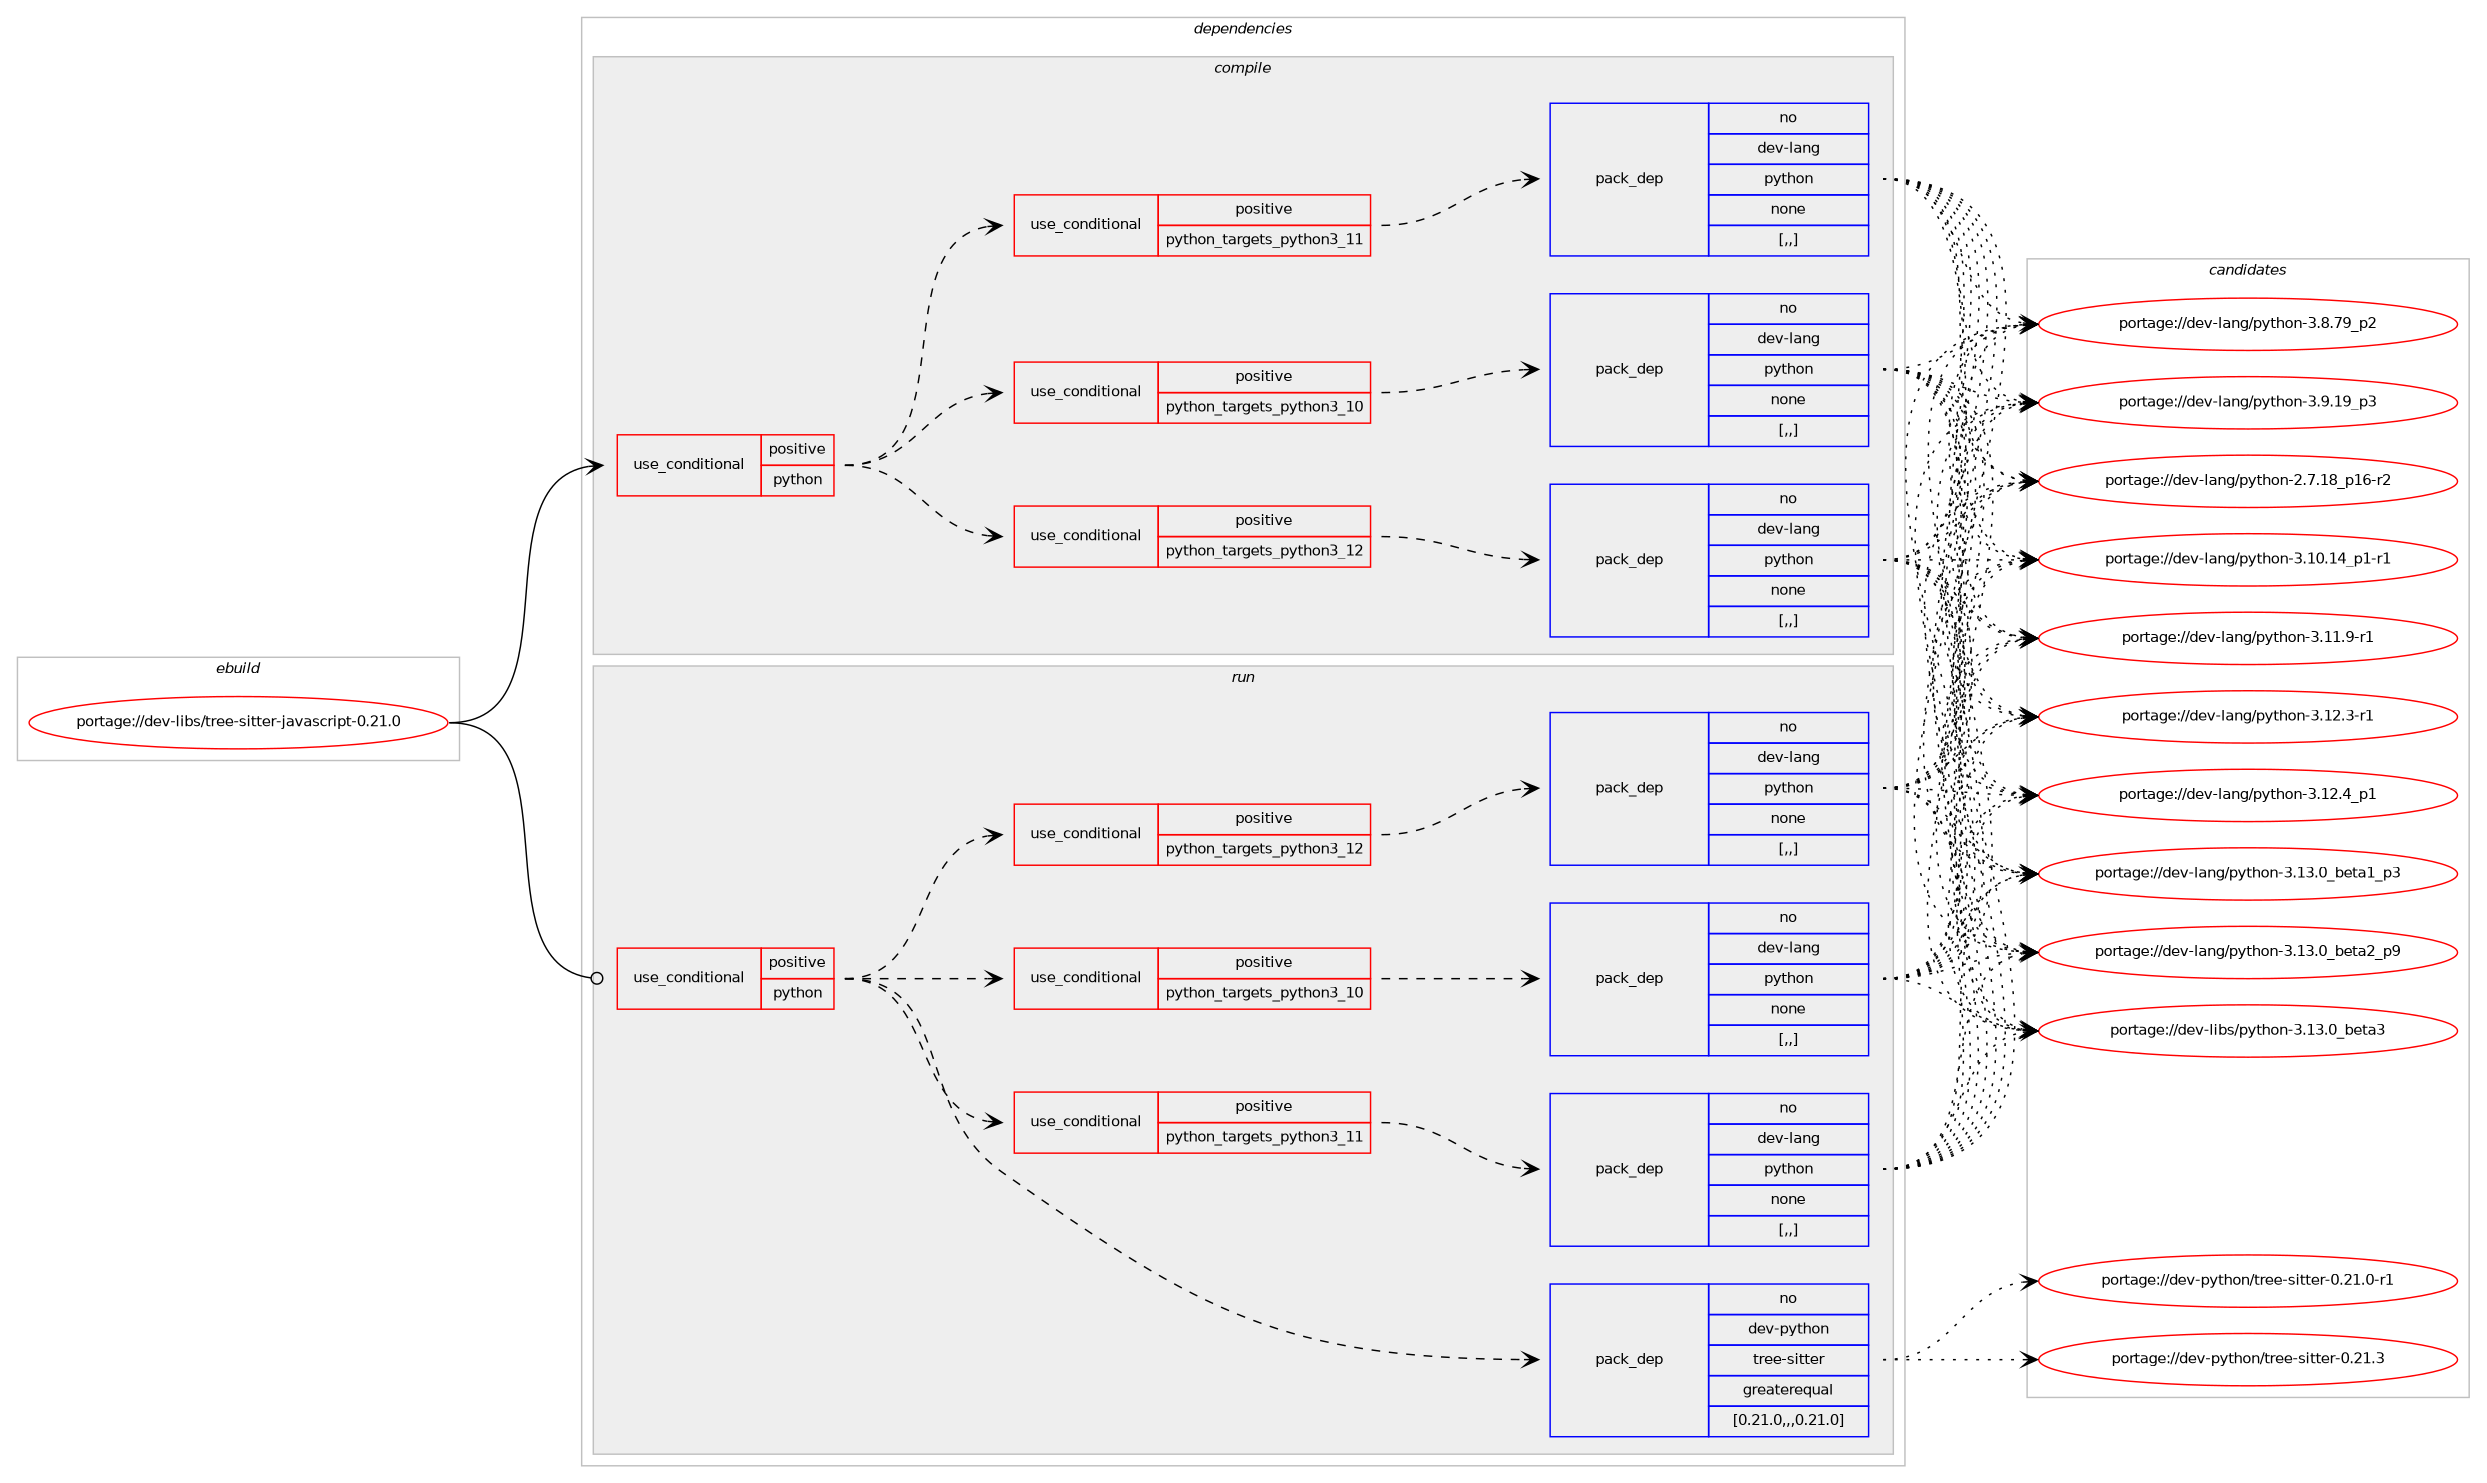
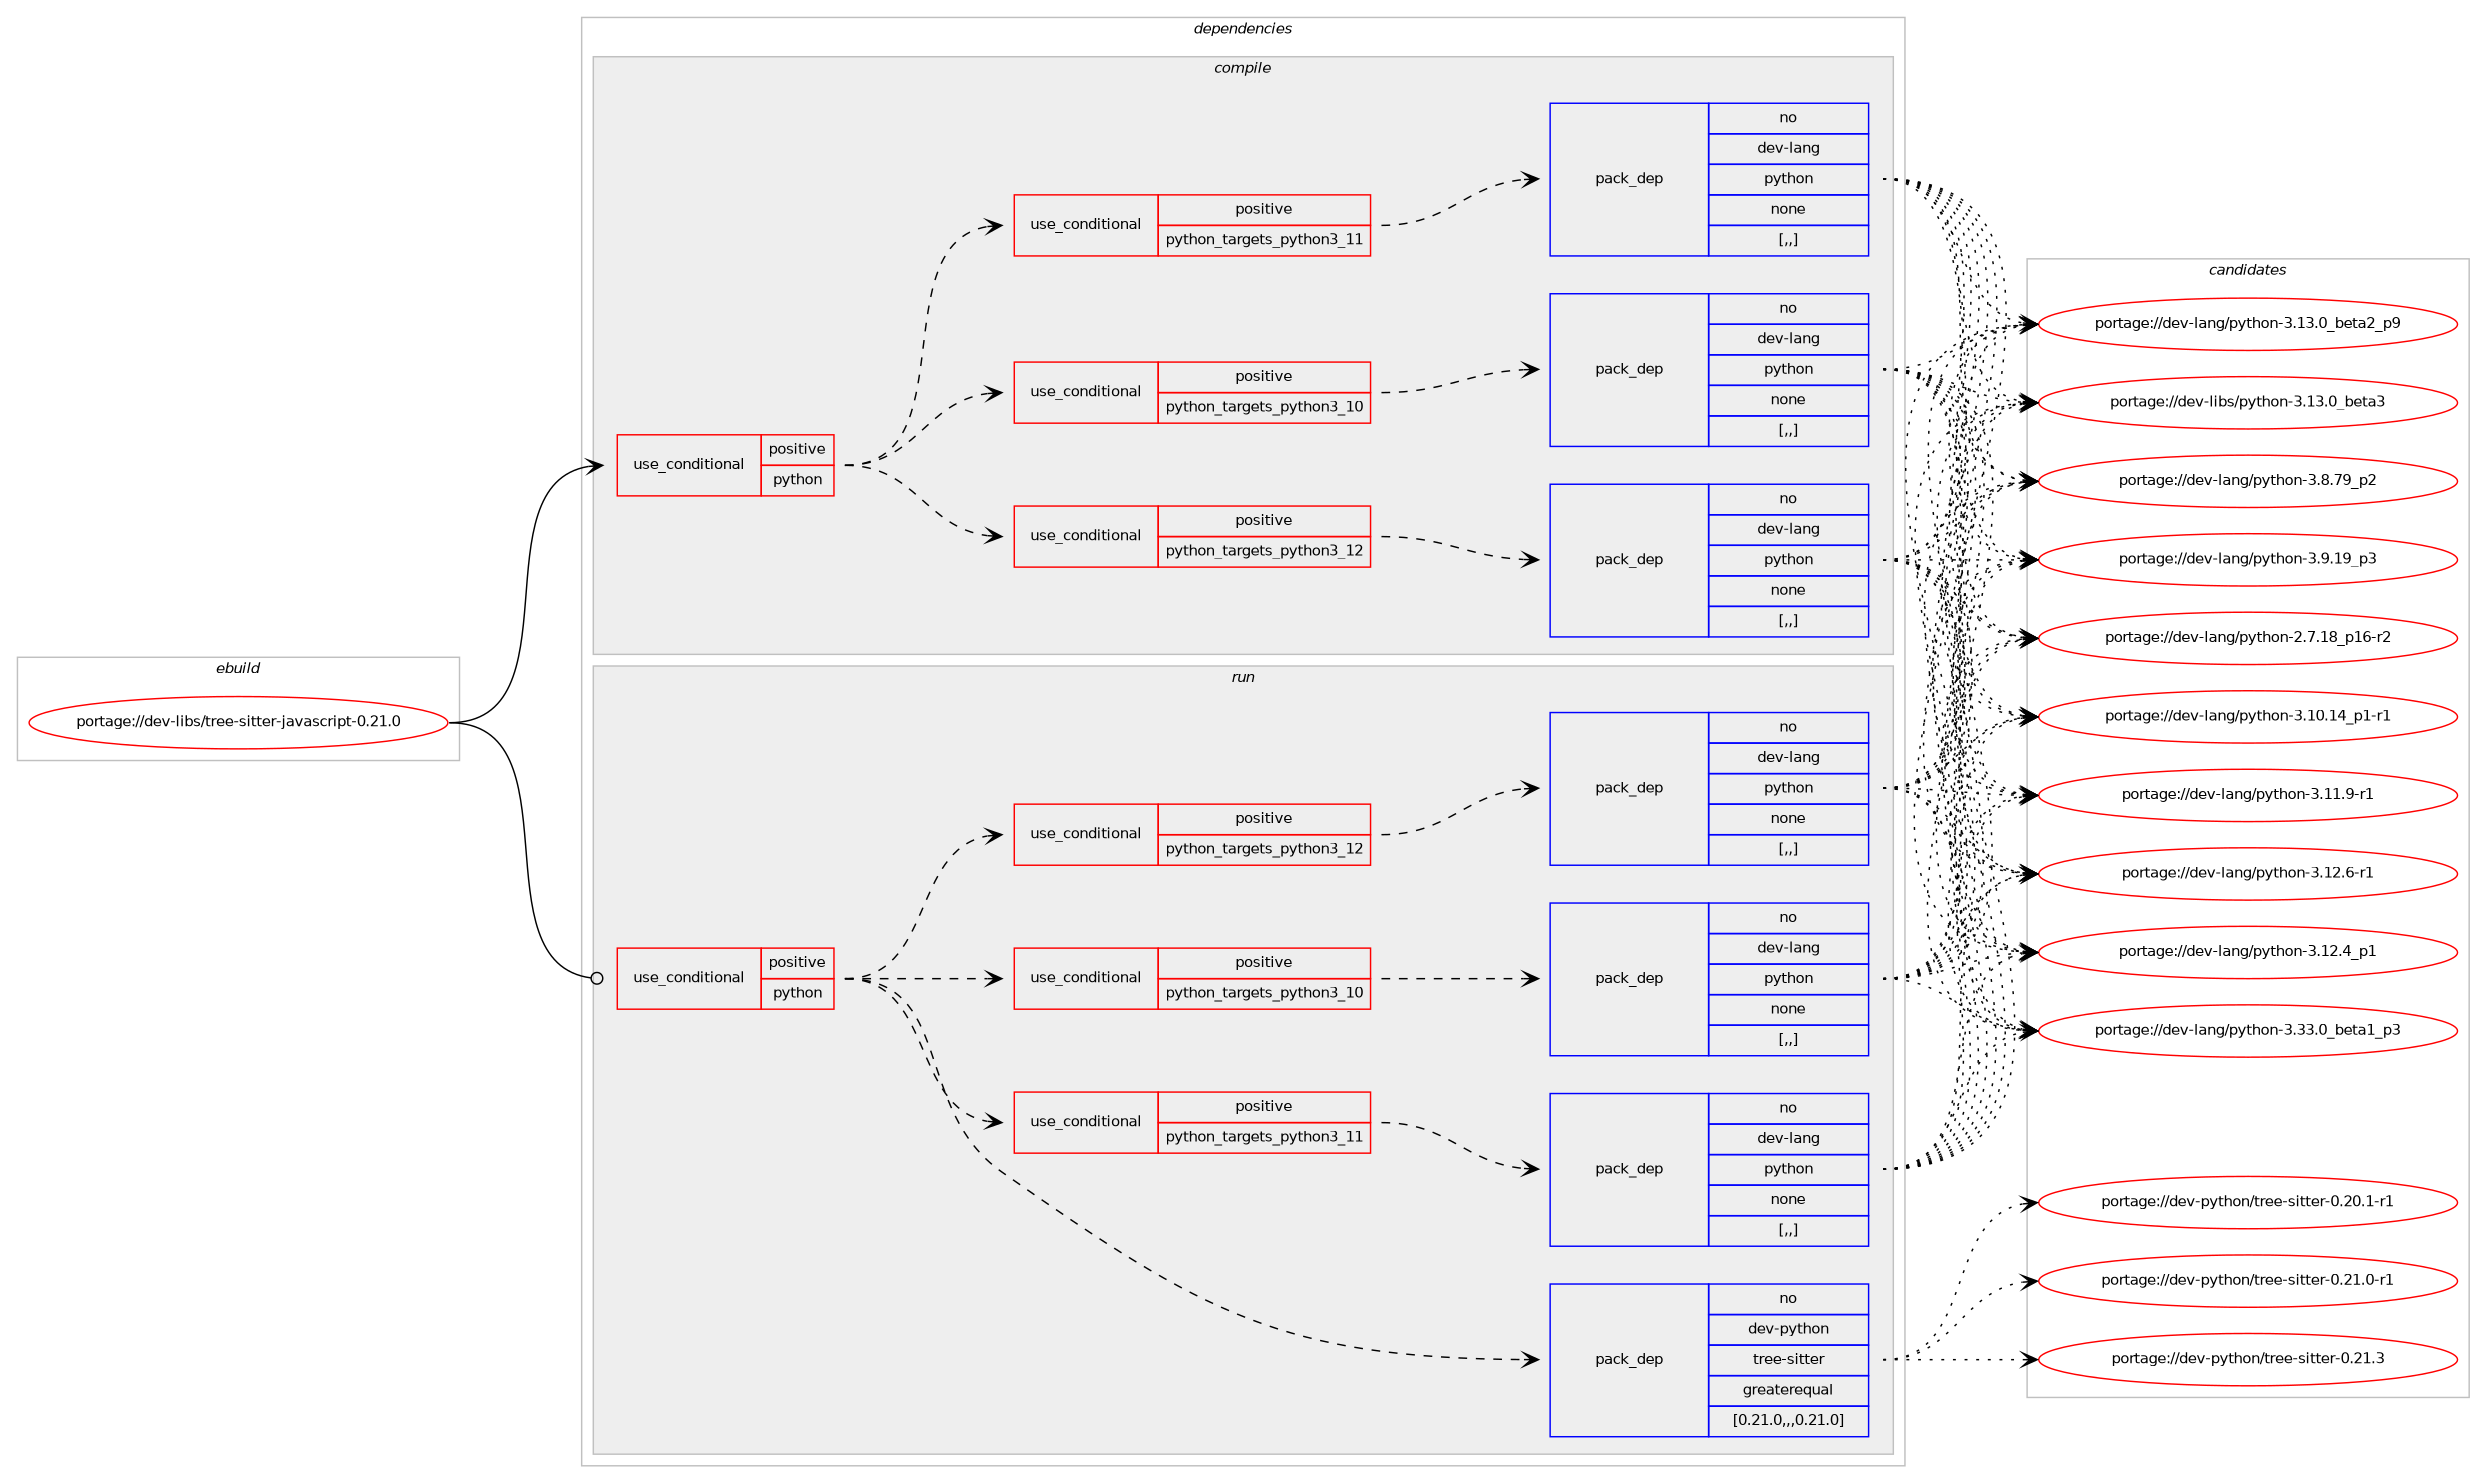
(2248, 717) -> (2248, 874)
(2248, 874) -> (2248, 1031)
none -> (2248, 1203)
